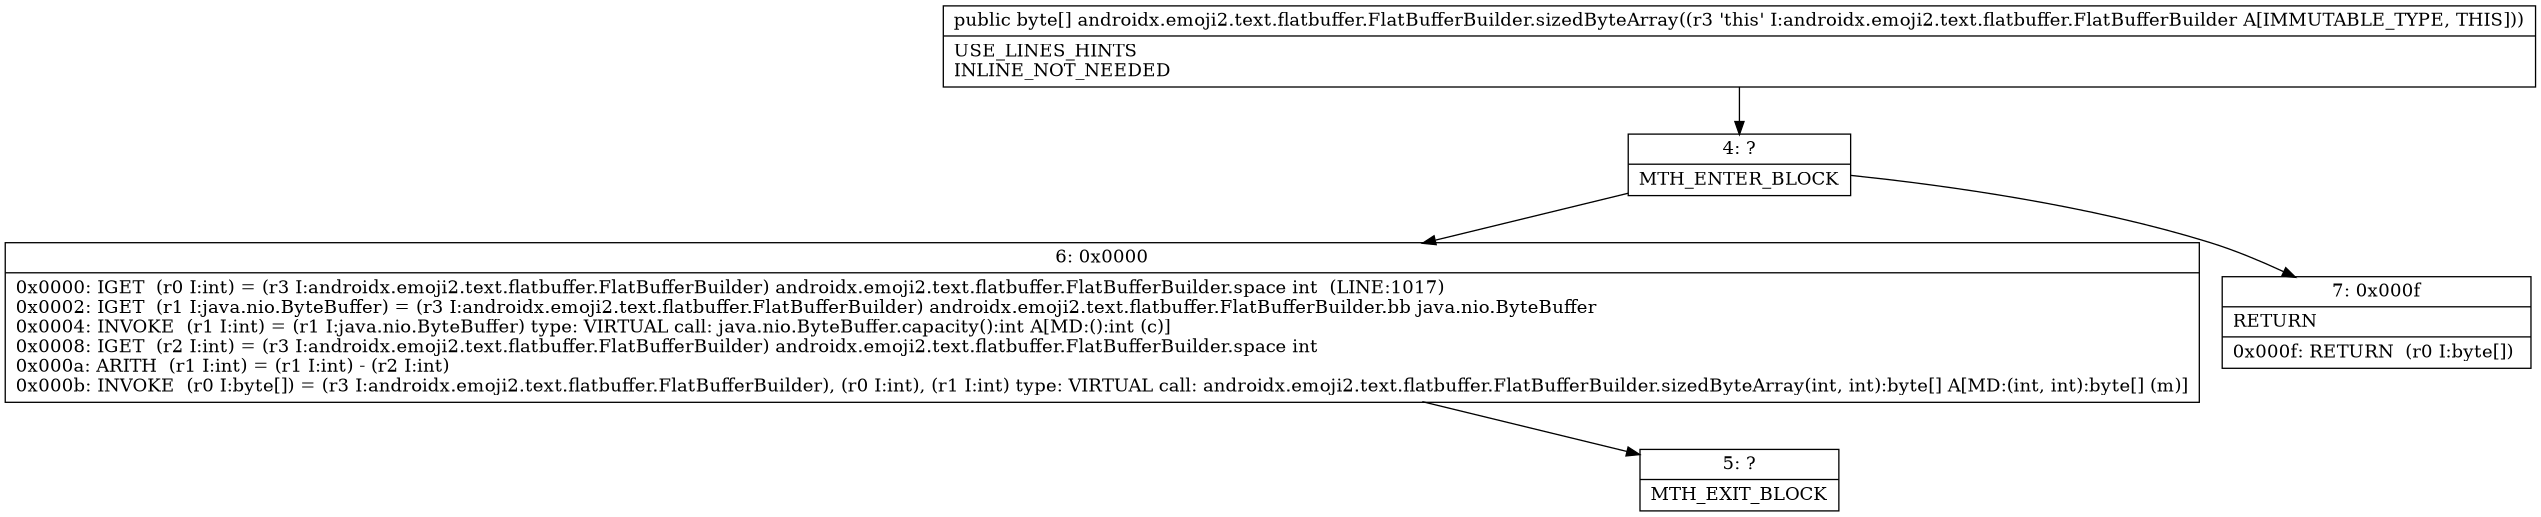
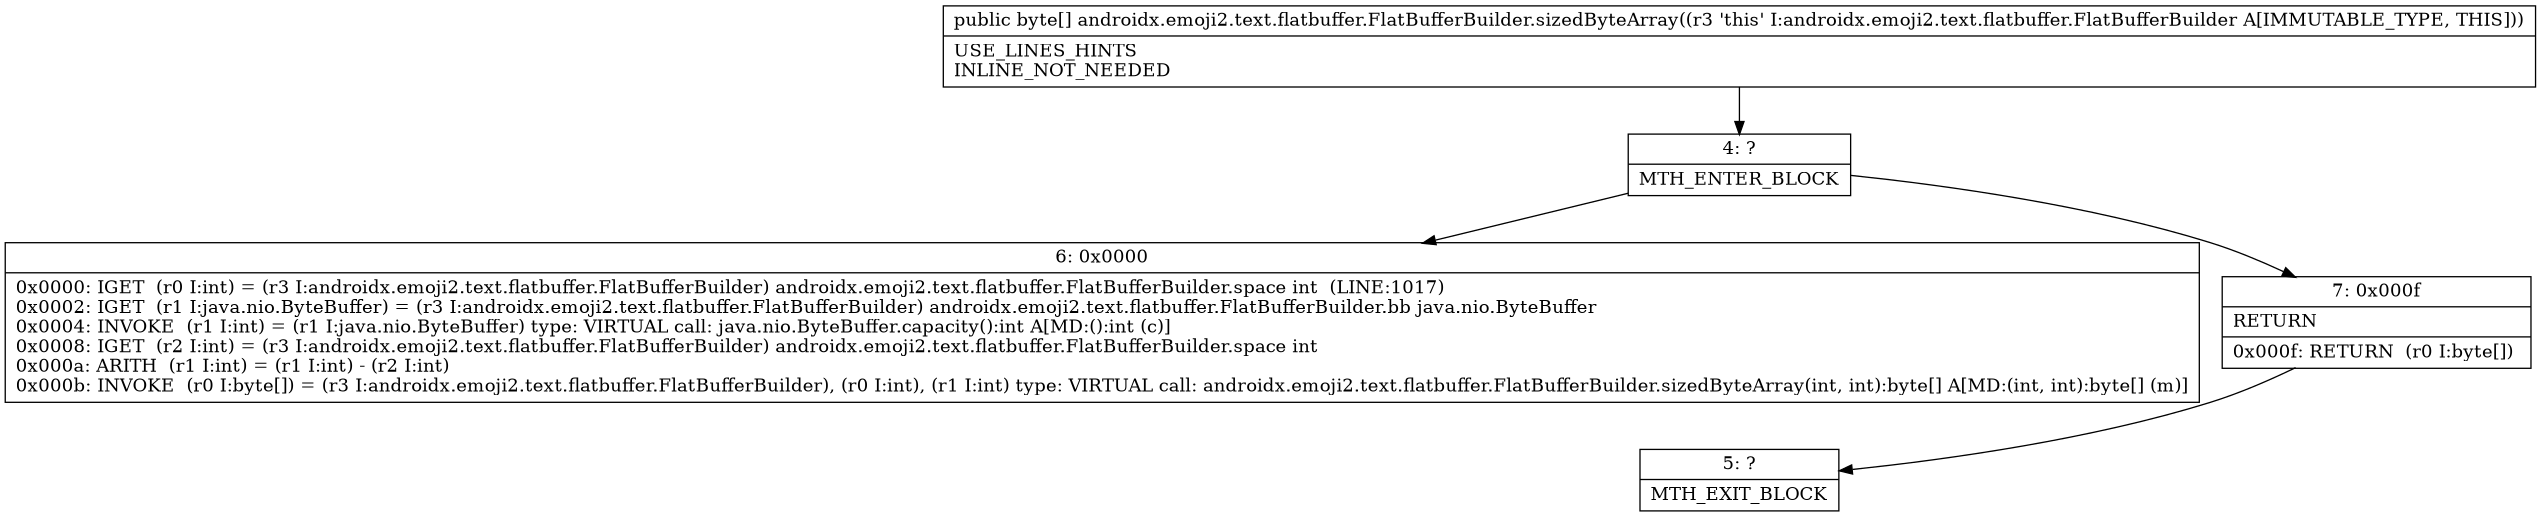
(1525, 427) -> (2078, 435)
